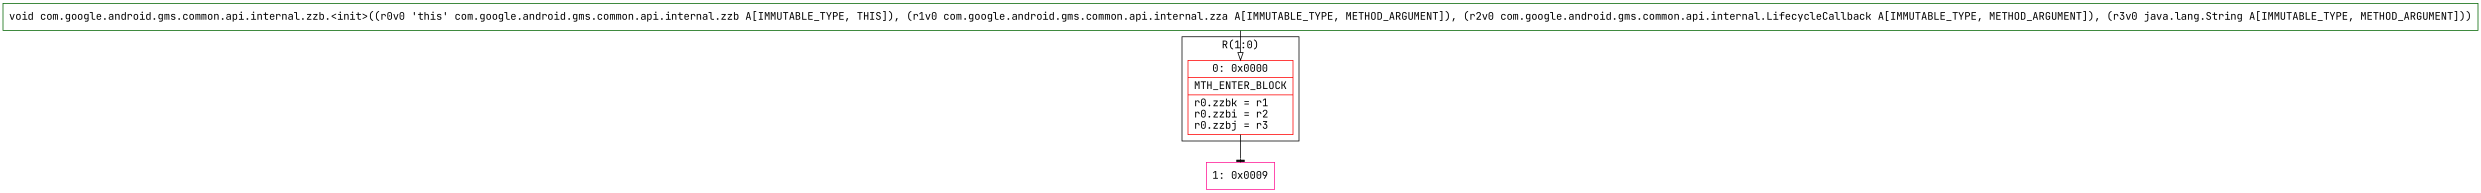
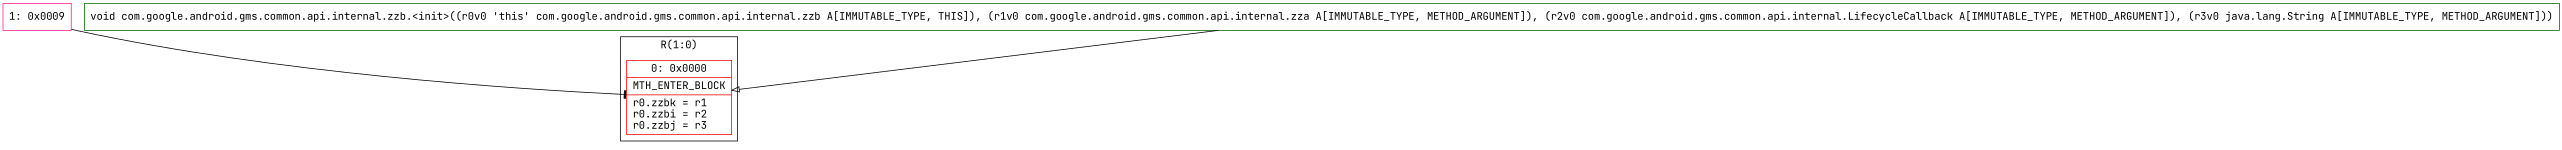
(1240, 147) -> (346, 72)
